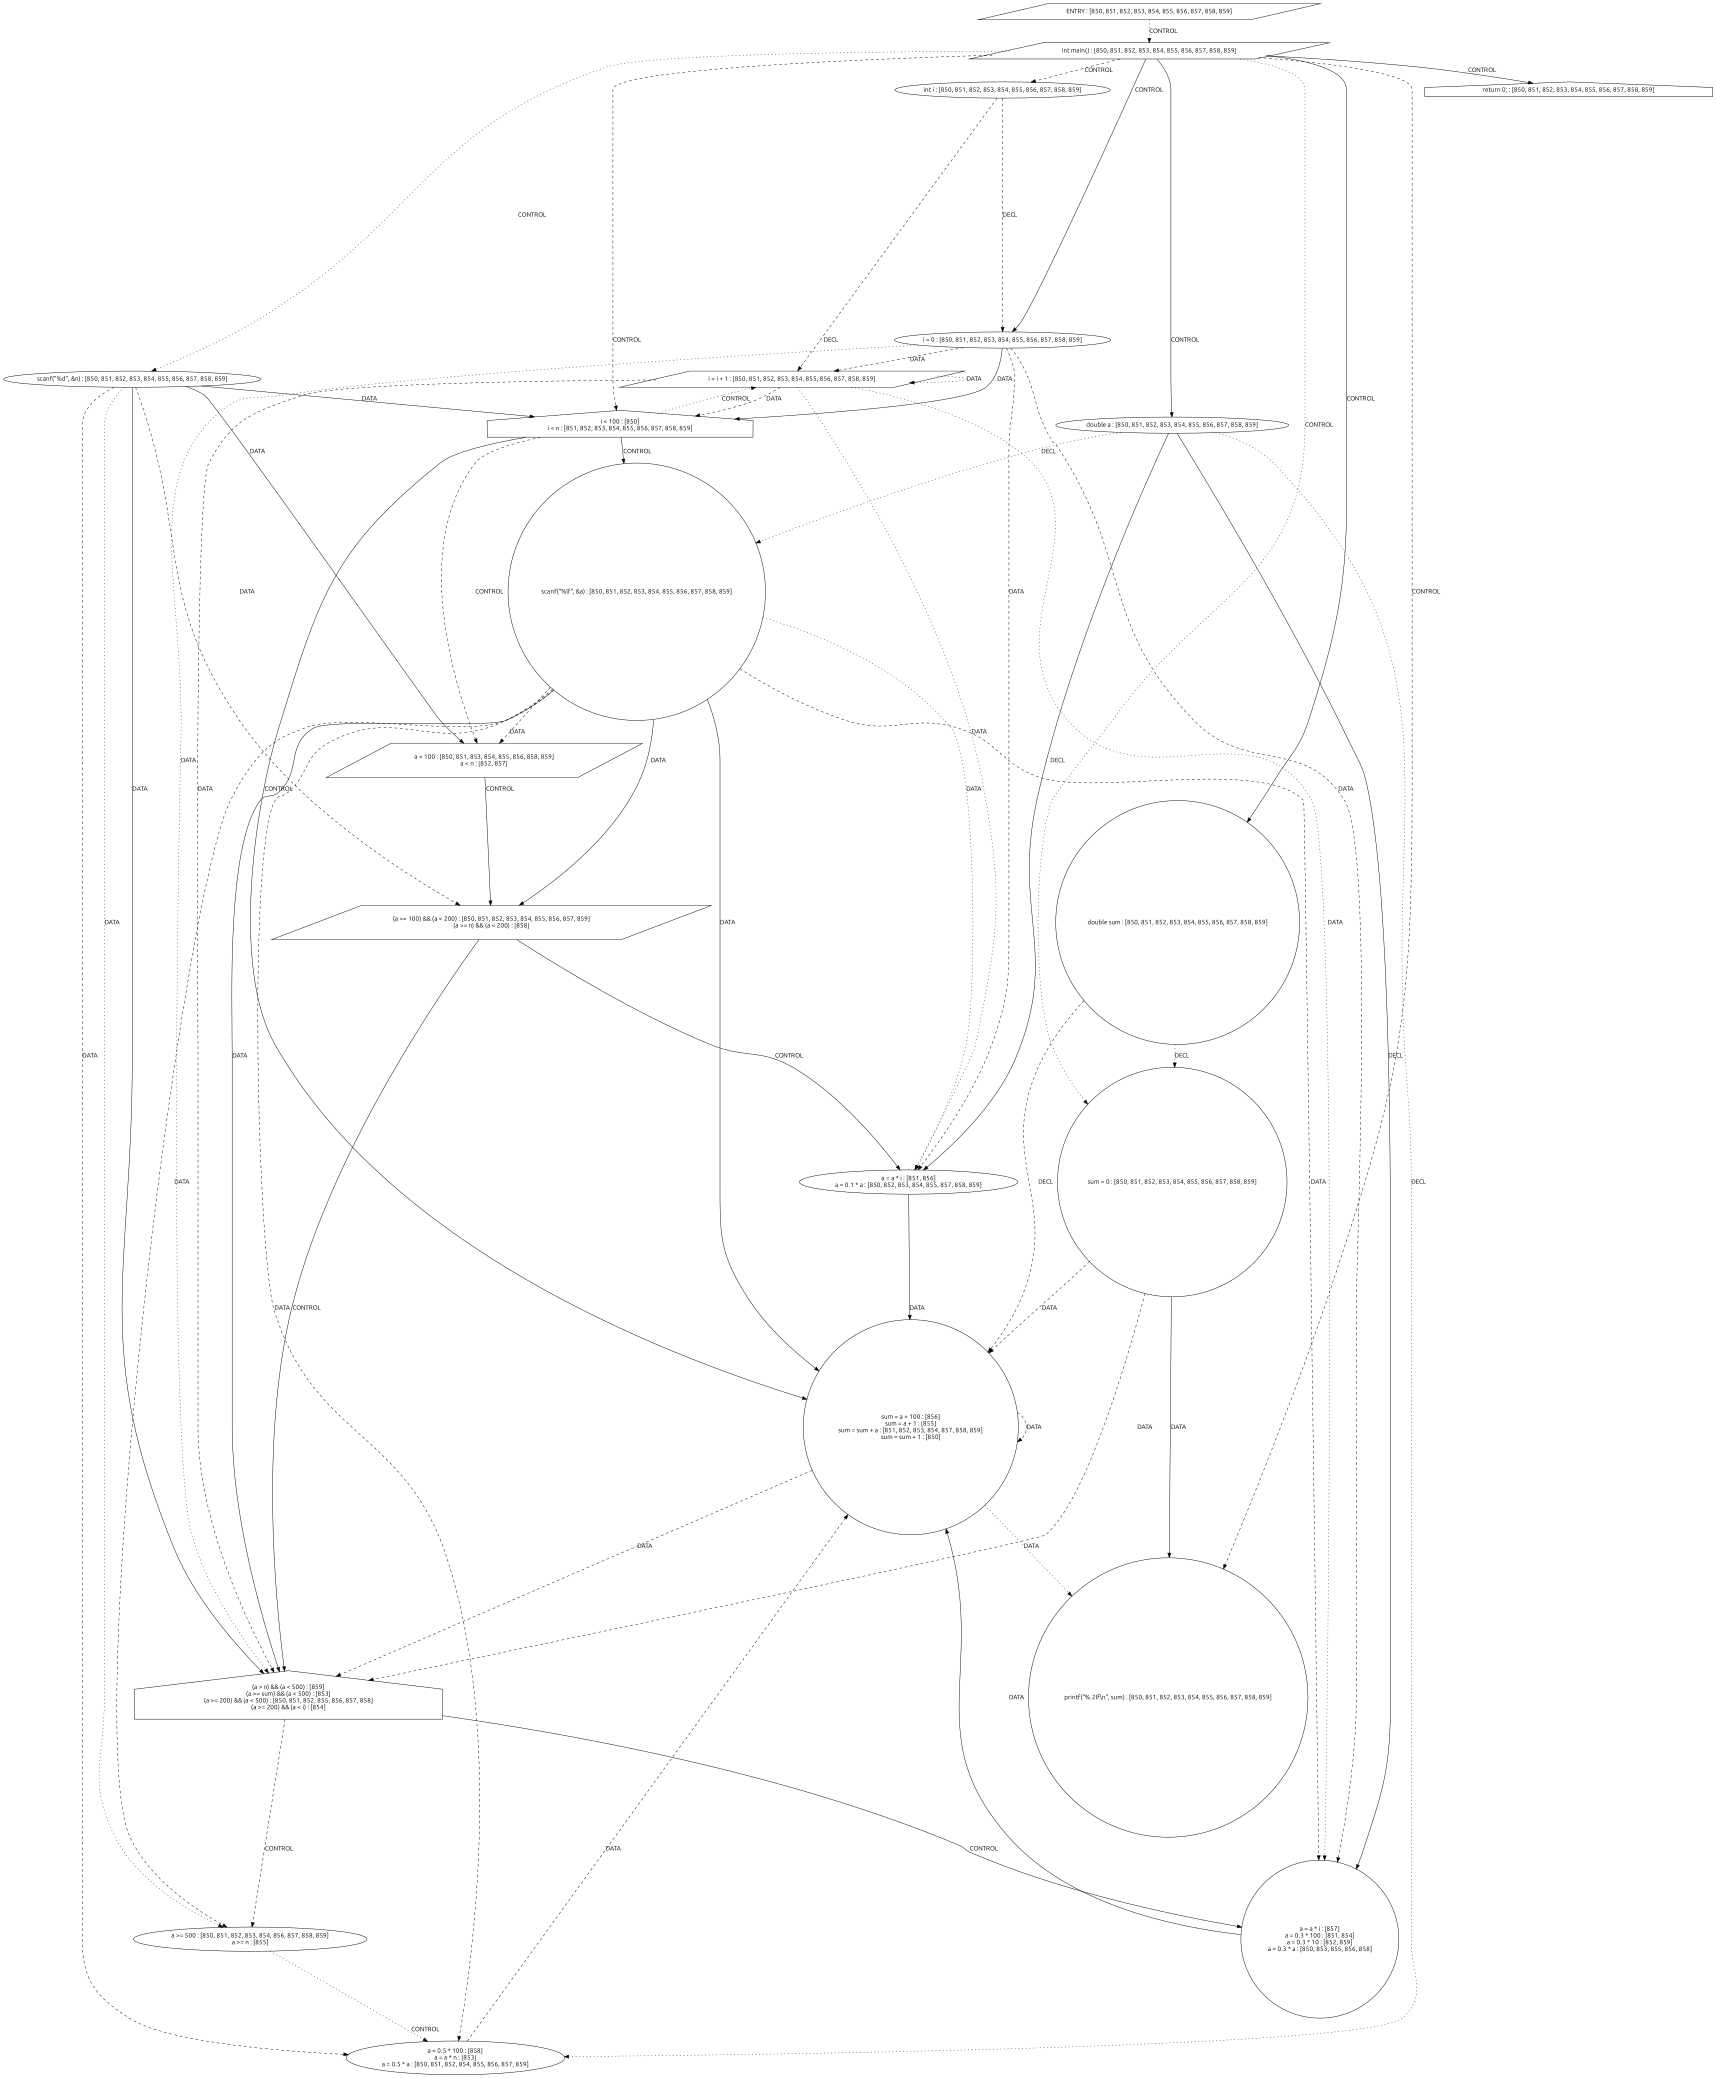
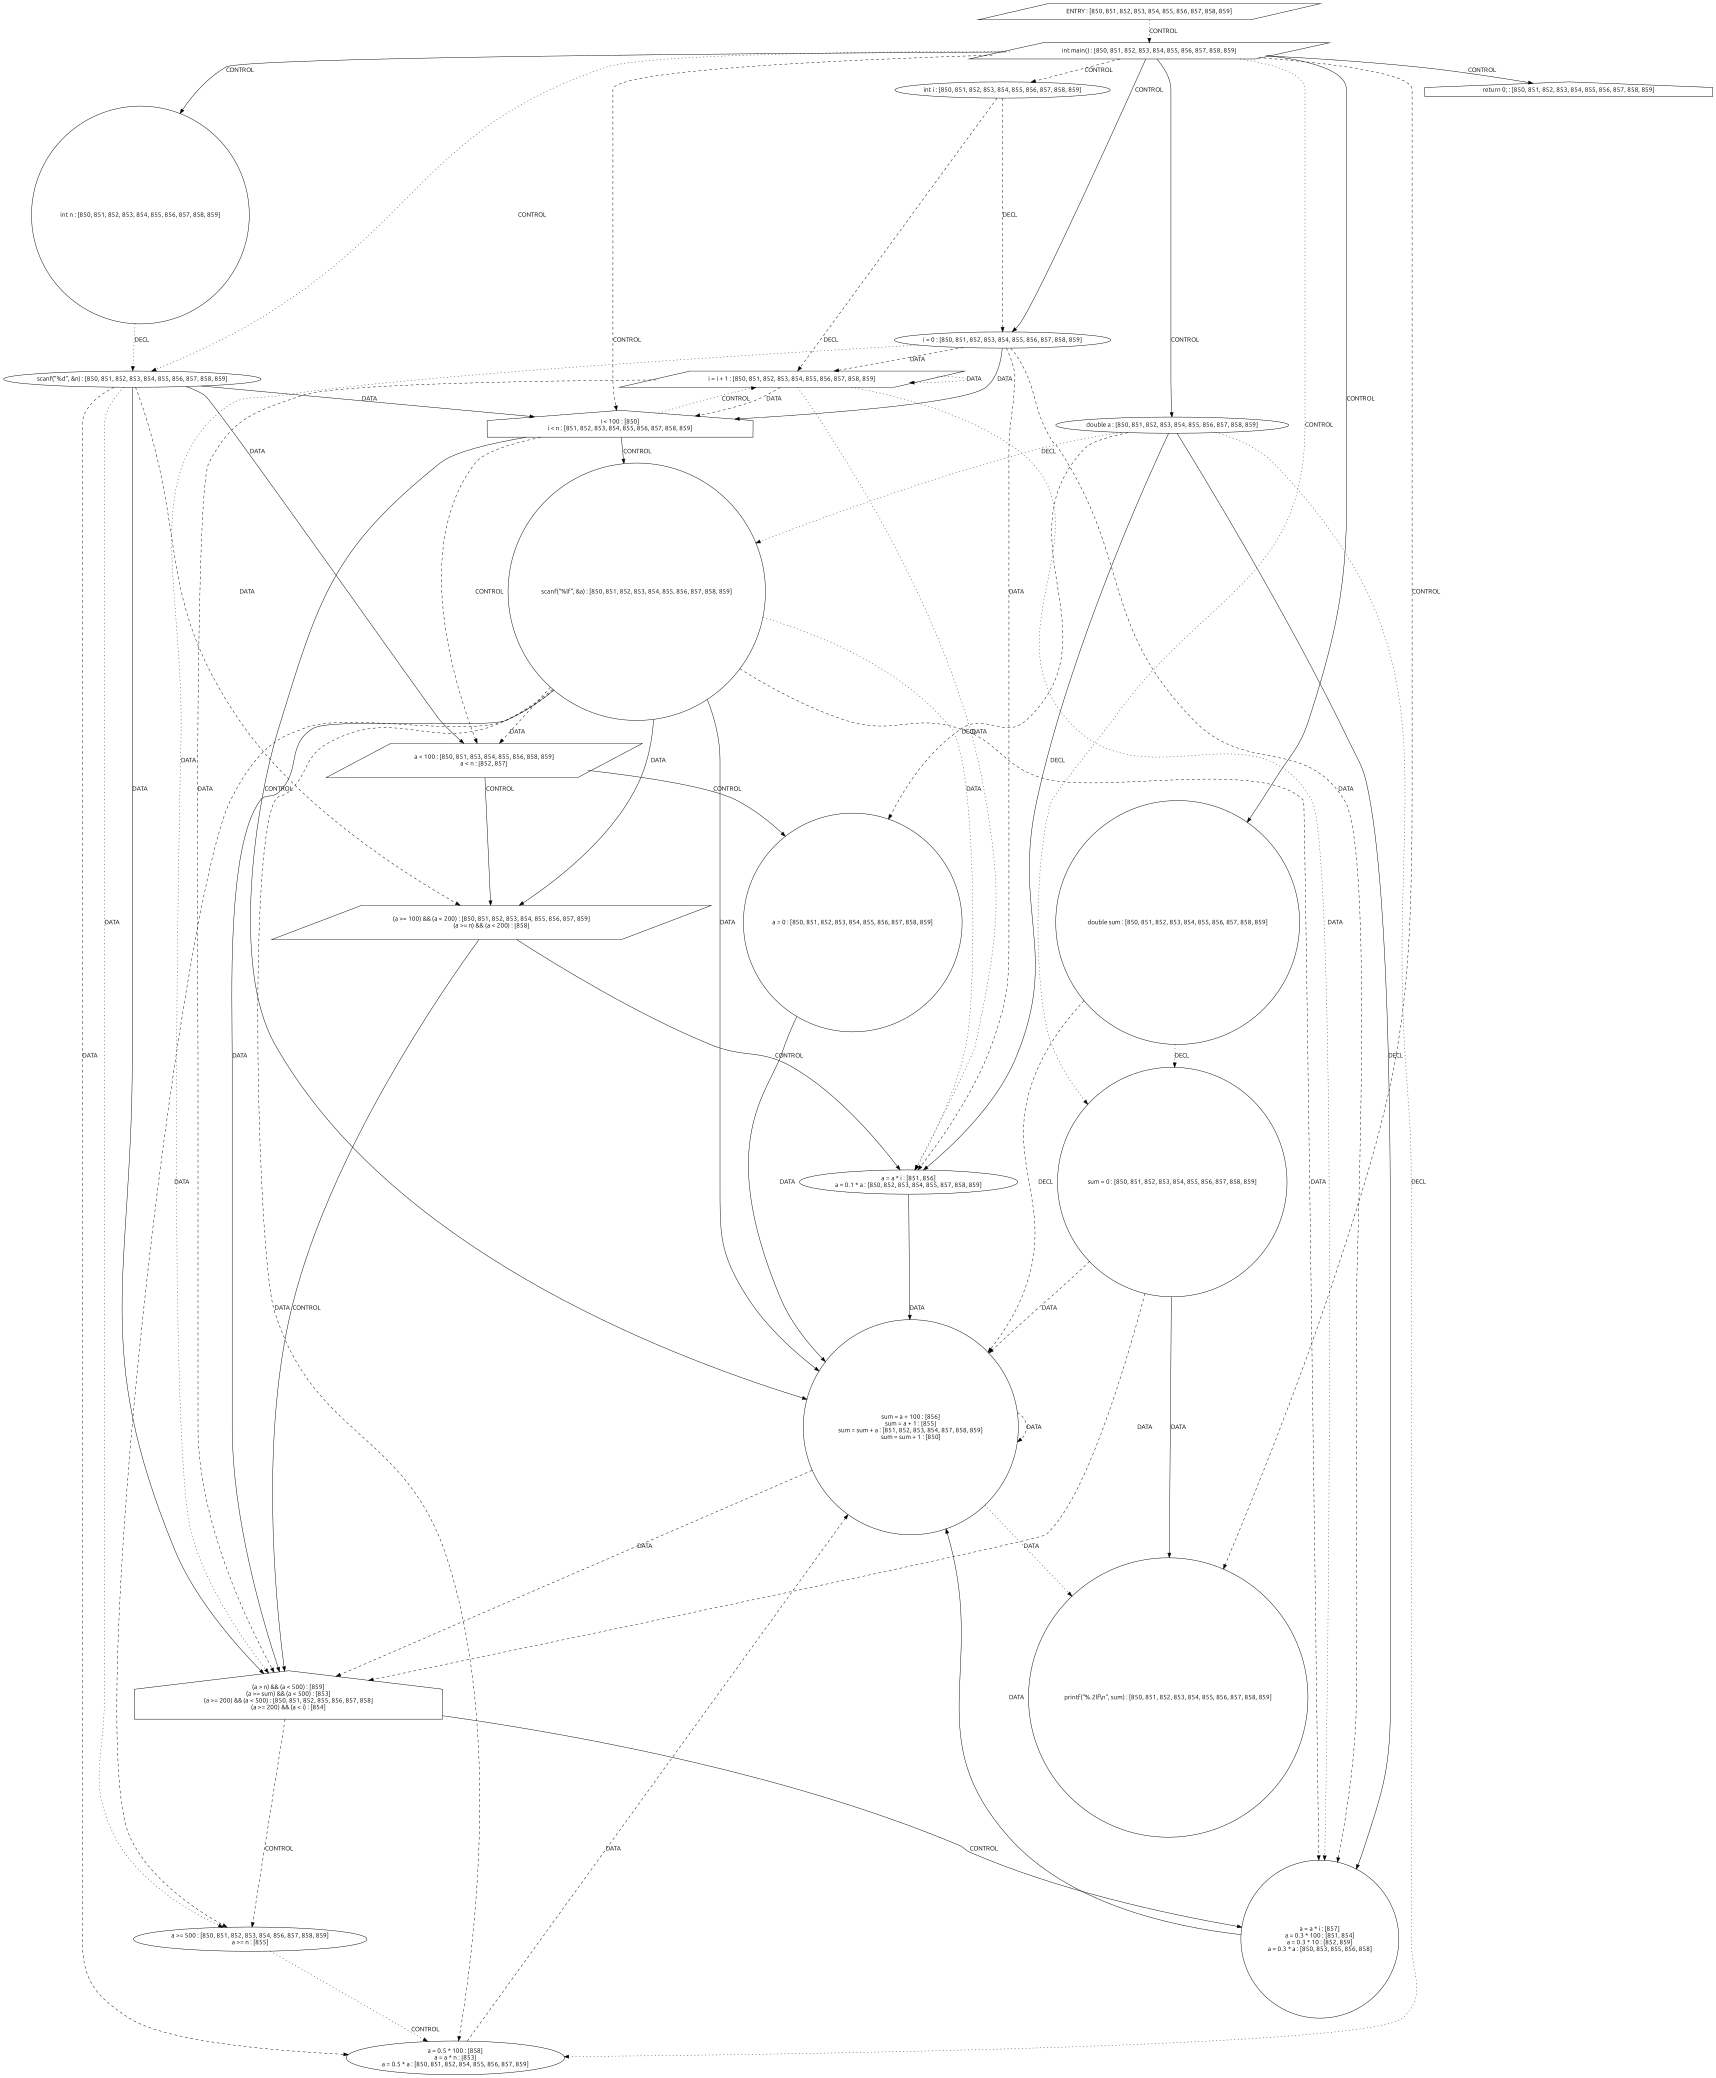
none -> (140, 215)
none -> (853, 923)
